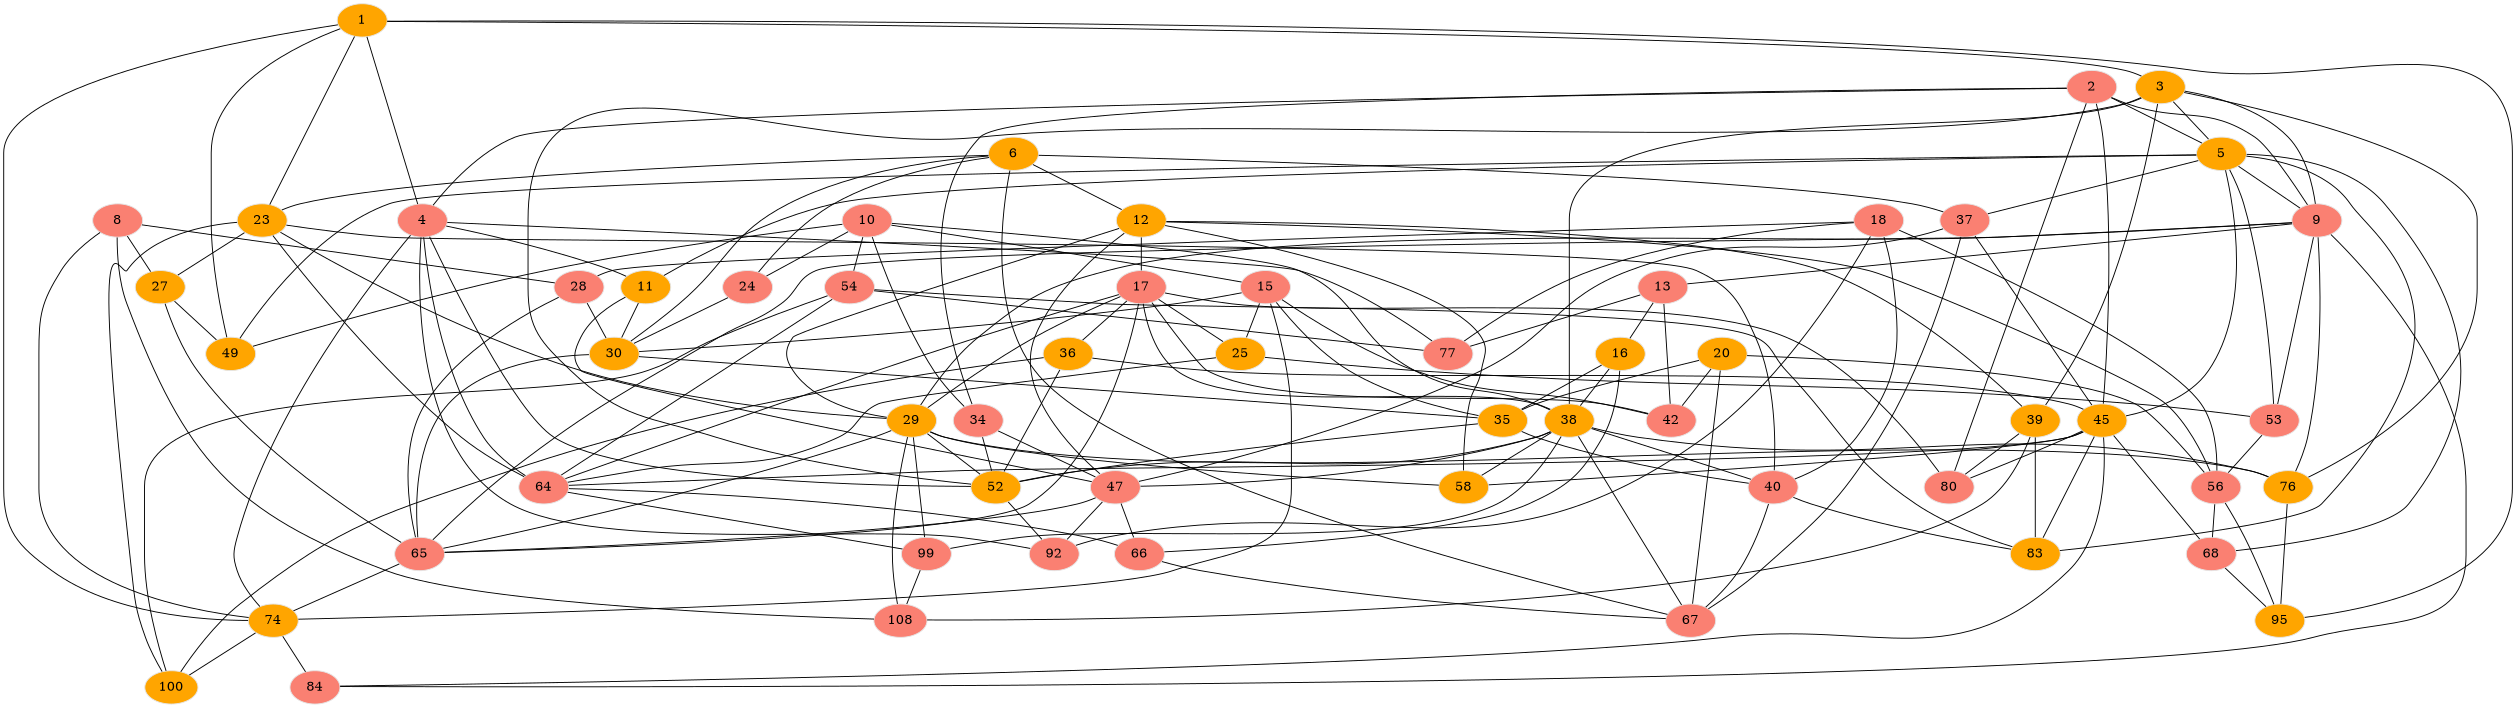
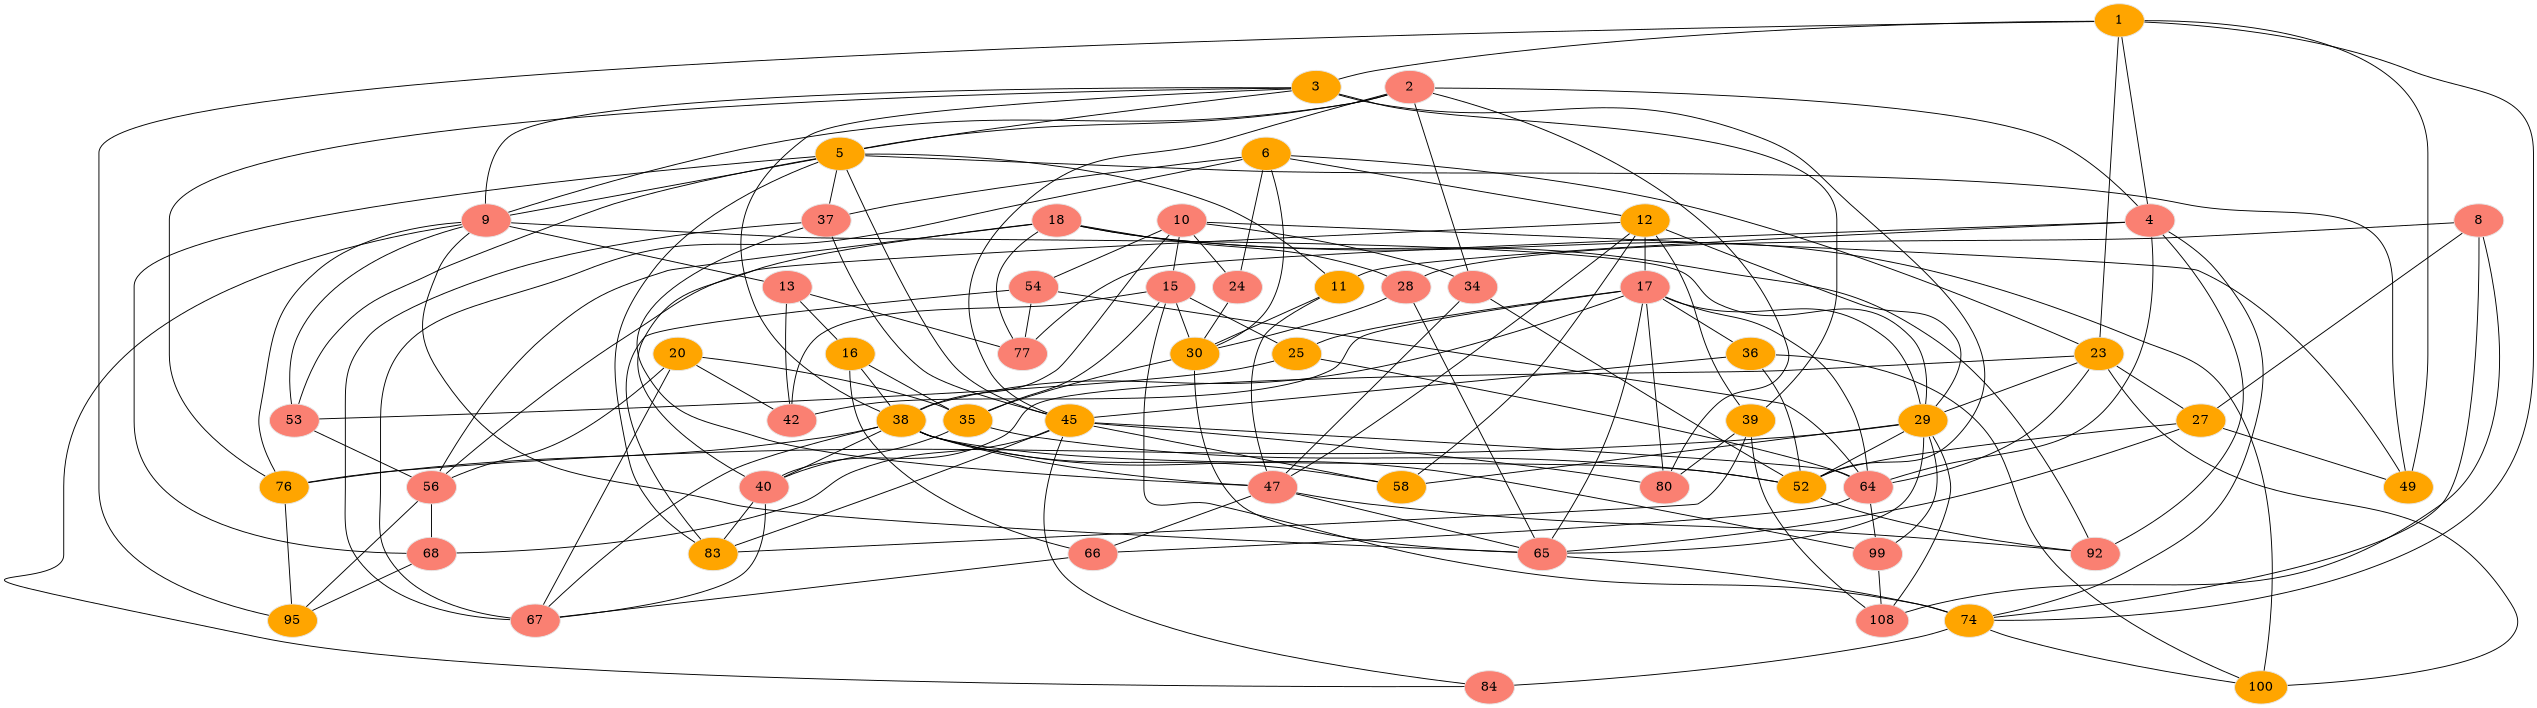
(385, 397) -> (1955, 278)
(691, 472) -> (1979, 446)
